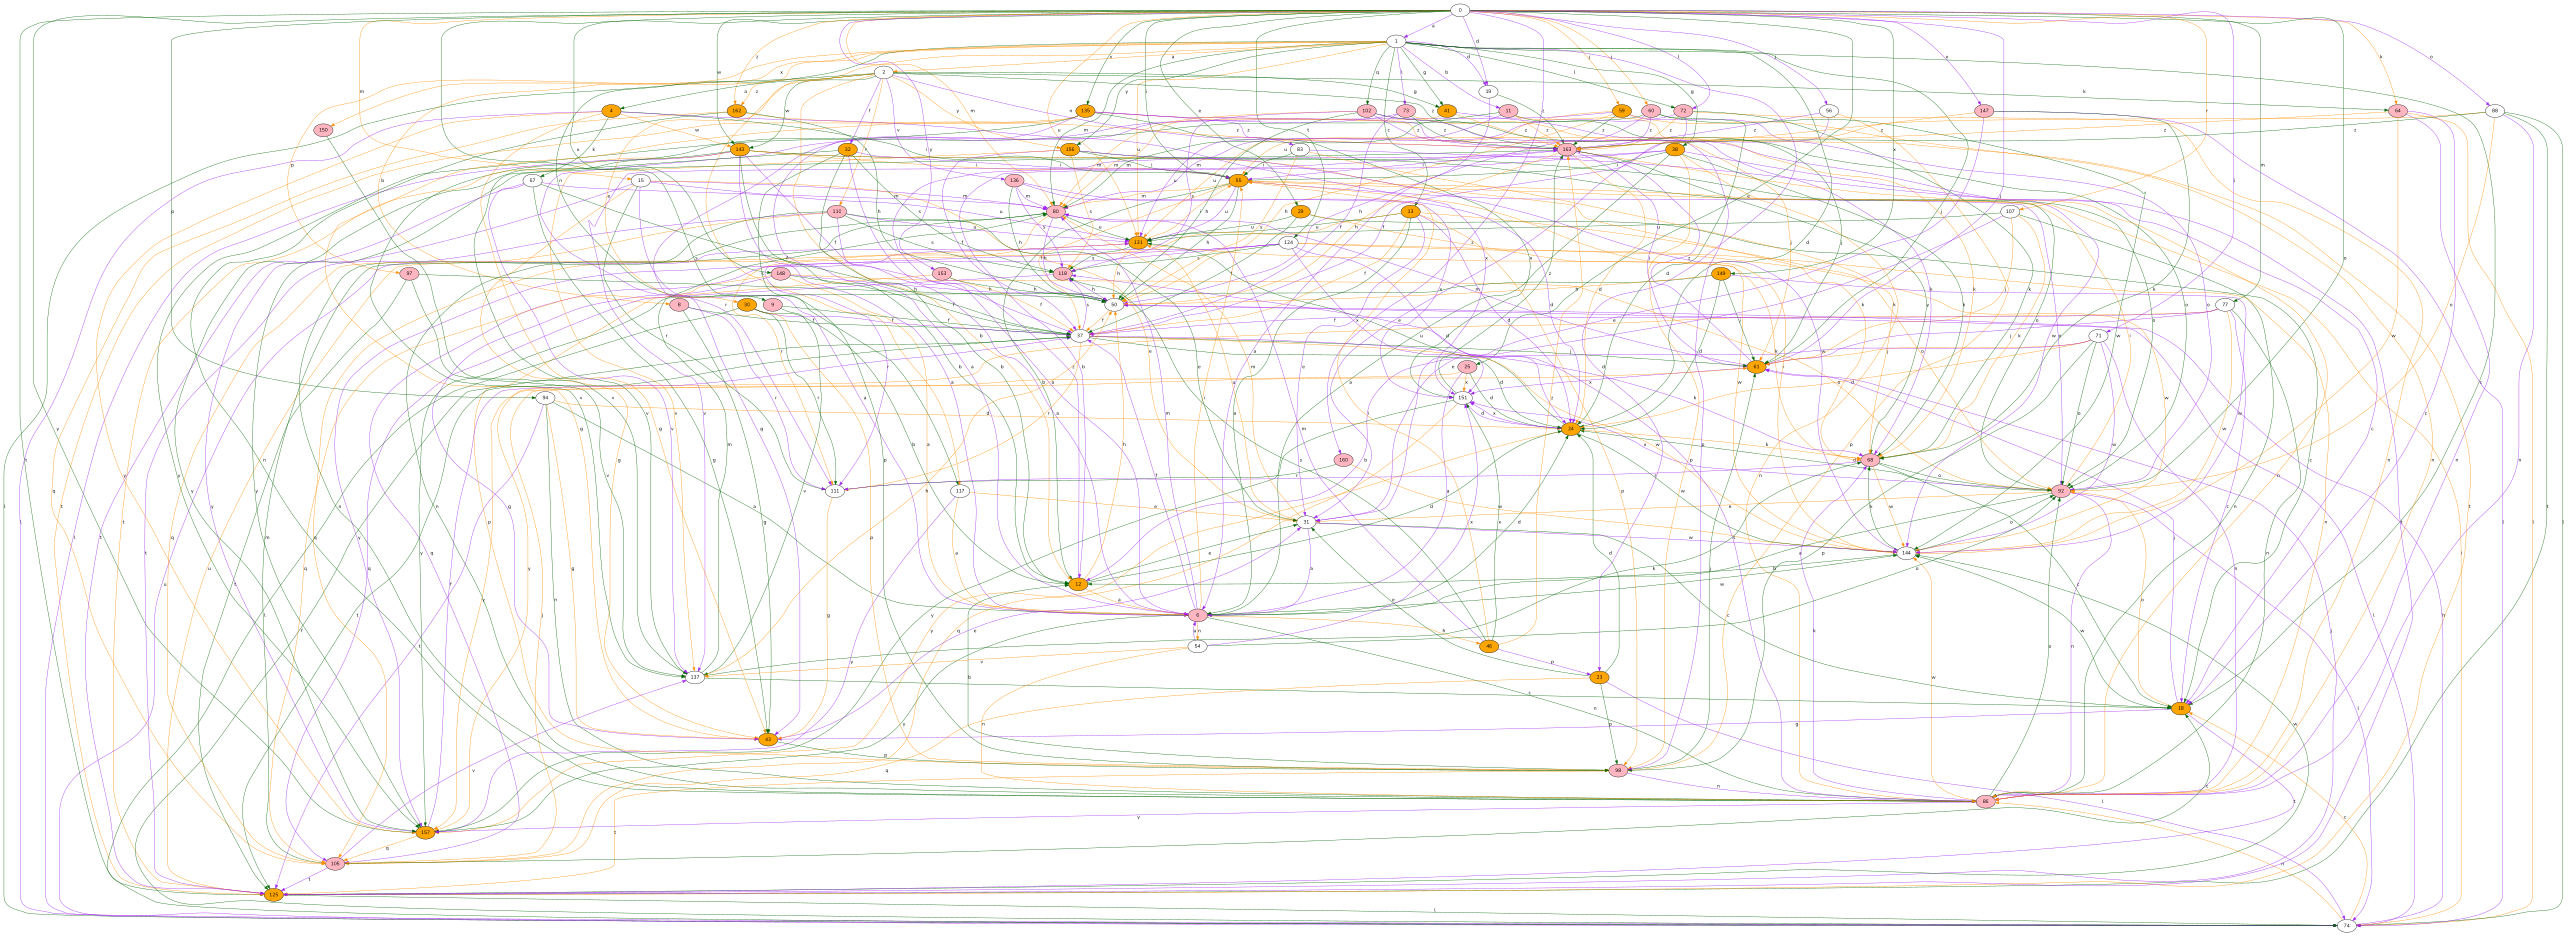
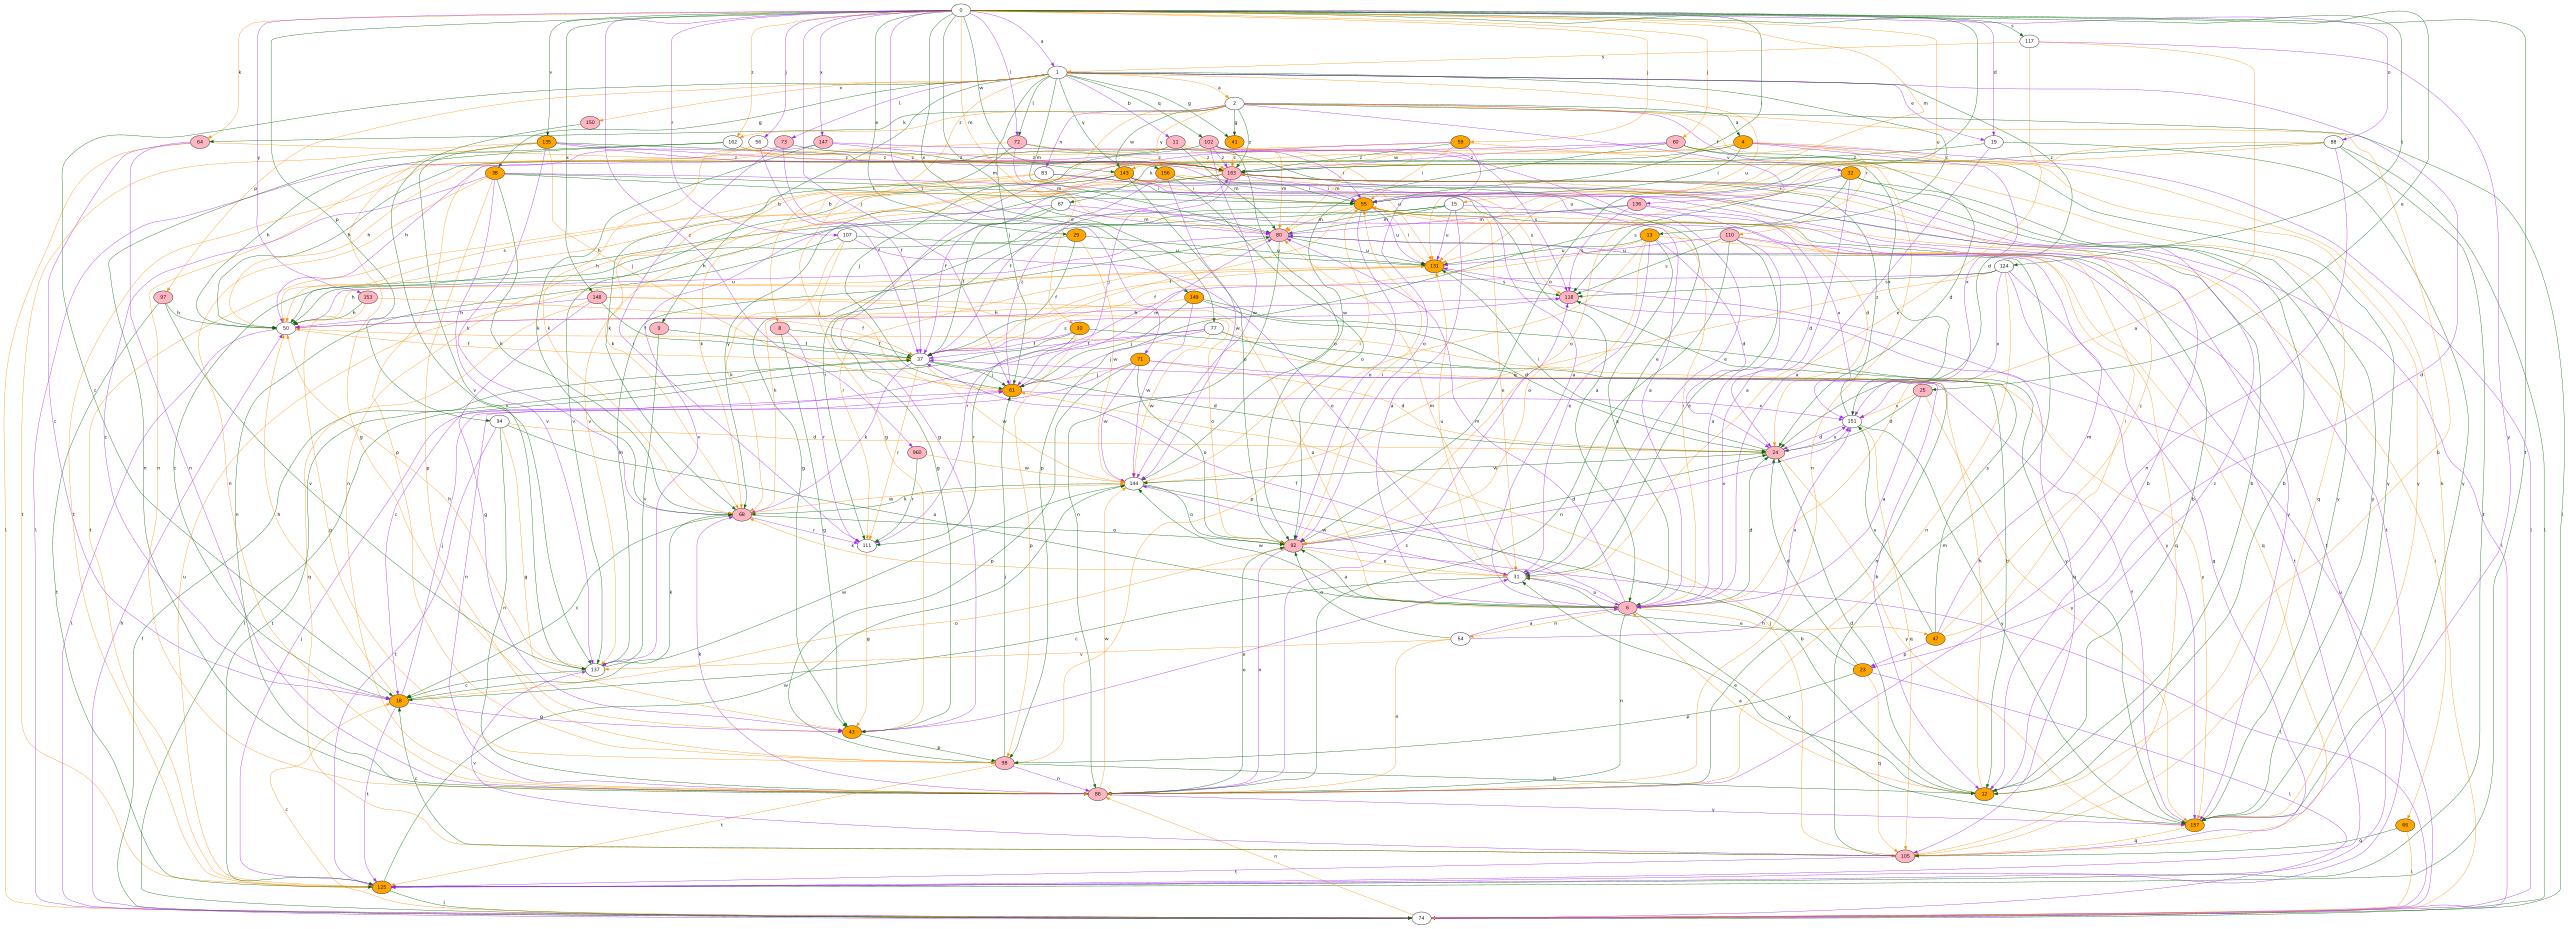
(1991, 22) -> (672, 55)
(258, 23) -> (2461, 379)
(1469, 57) -> (1913, 104)
(865, 67) -> (1545, 57)
(737, 111) -> (733, 142)
(1778, 135) -> (929, 152)
(1209, 146) -> (1306, 153)
(1286, 150) -> (1423, 173)
none -> (1285, 154)
(561, 181) -> (780, 204)
(906, 193) -> (1369, 220)
(1045, 258) -> (733, 282)
(1426, 302) -> (1580, 200)
(1425, 322) -> none
(1421, 336) -> (1539, 359)
(2098, 336) -> (1140, 359)
(1696, 344) -> none
(2167, 398) -> (1515, 375)
(625, 402) -> (946, 270)
(1571, 429) -> (1775, 453)
(2290, 433) -> none
(1719, 442) -> (1127, 570)
(1344, 460) -> (917, 453)
none -> (283, 532)
(1677, 576) -> (1453, 604)
(1489, 646) -> (1936, 639)
none -> (2405, 825)
